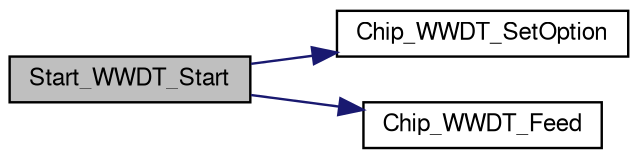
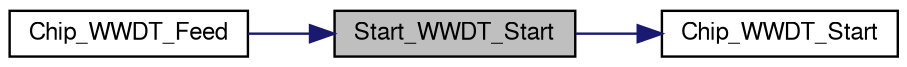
(483, 34) -> (780, 34)
(295, 101) -> (279, 34)
